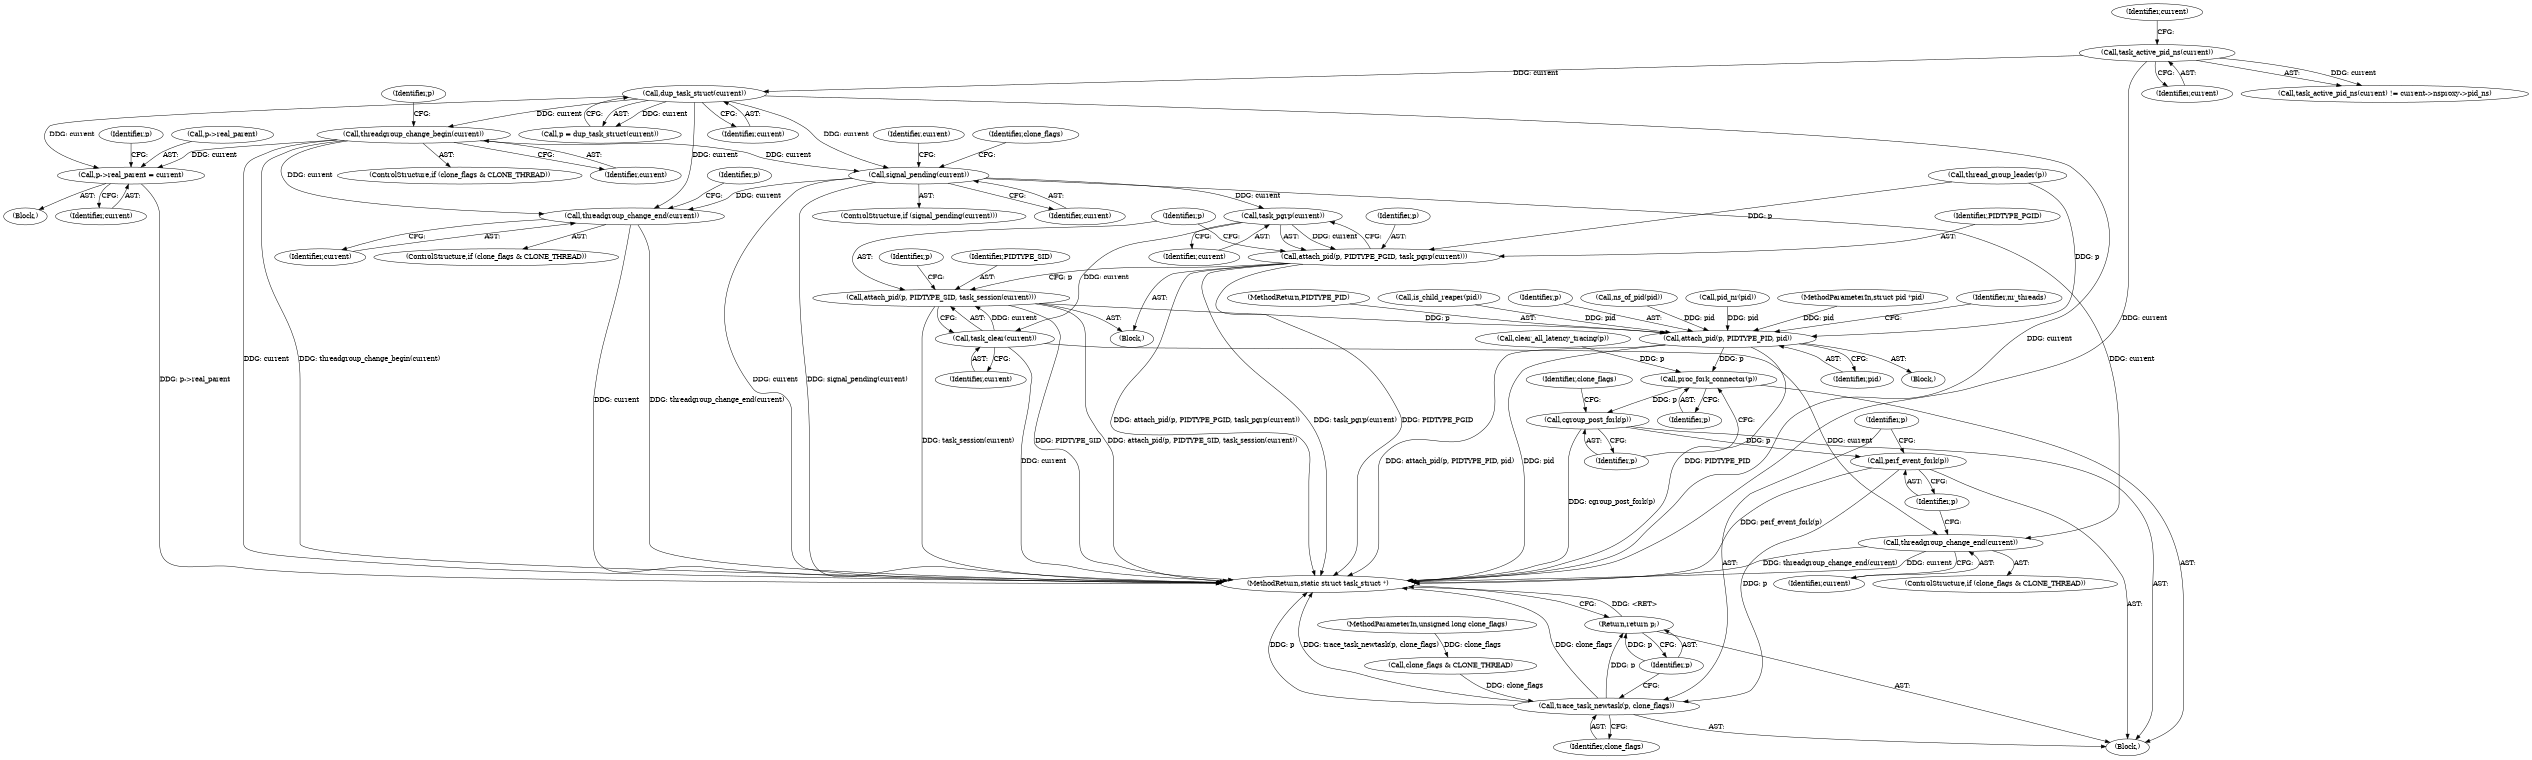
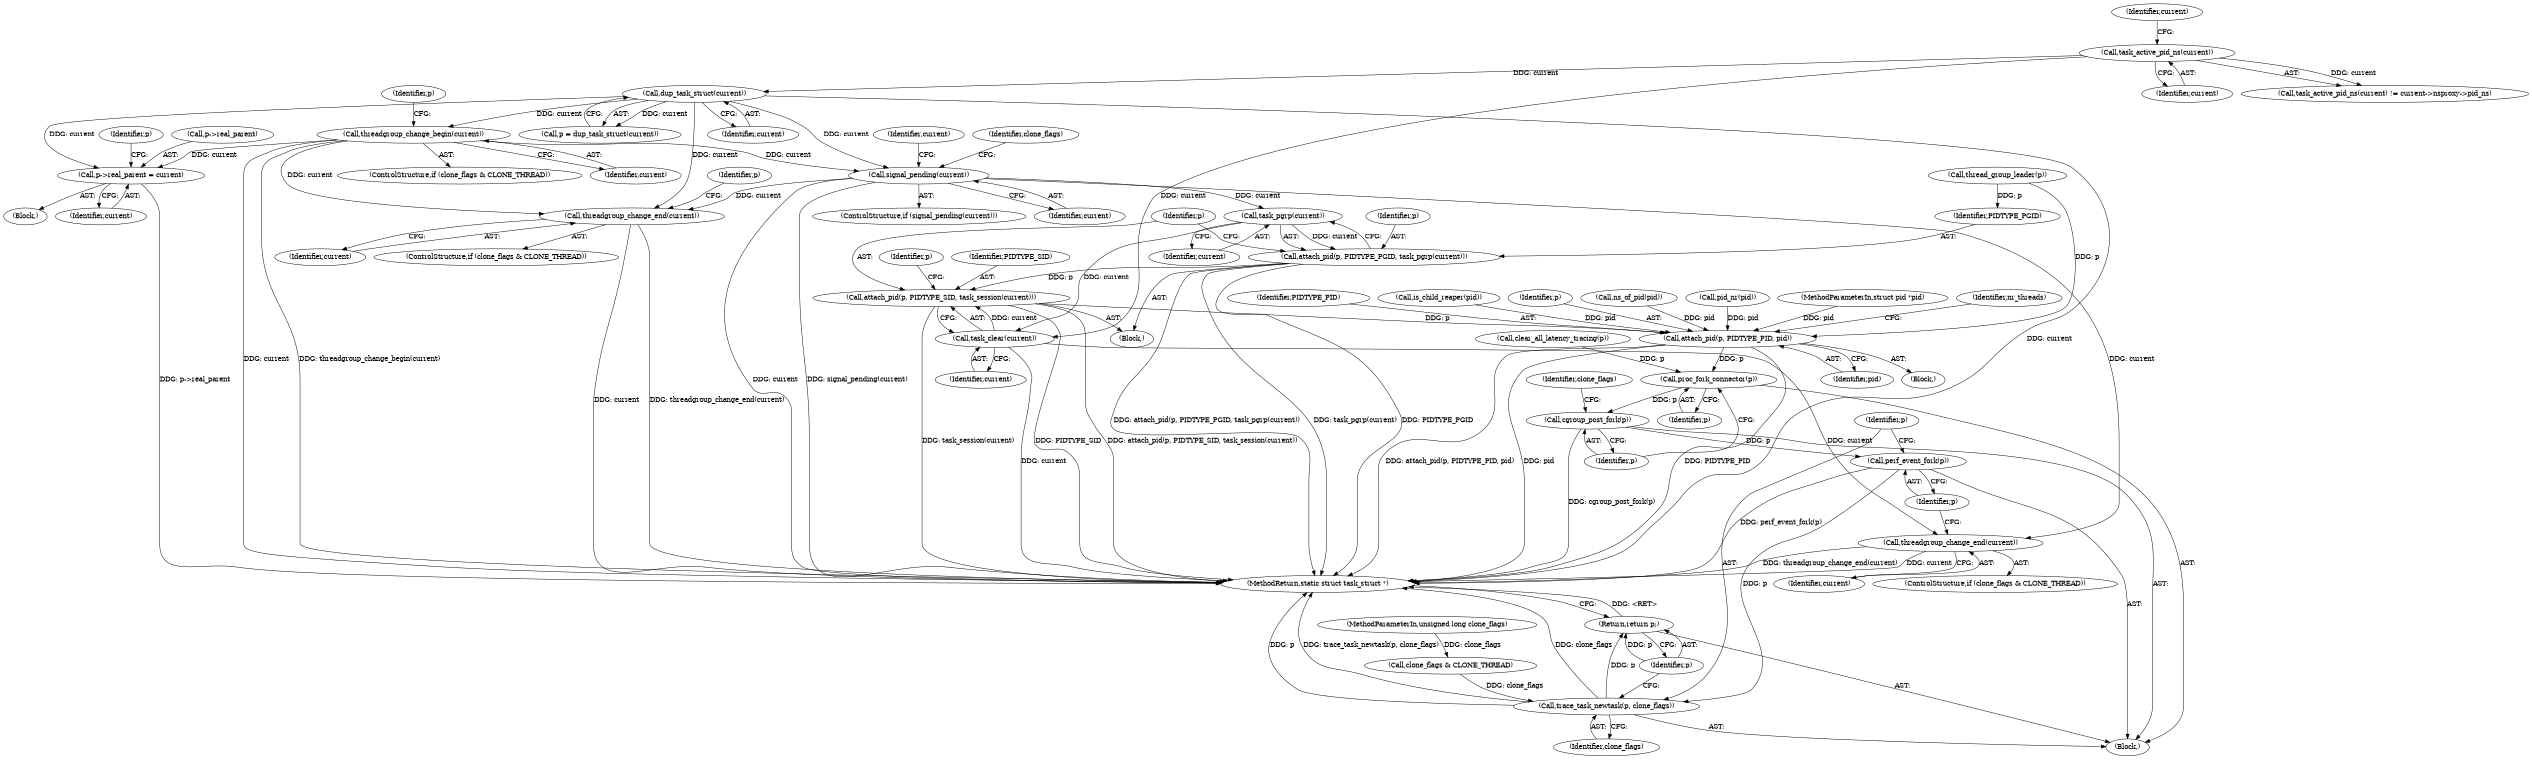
(1680, 217) -> (1998, 194)
(1061, 278) -> (1061, 278)
(1299, 298) -> (1299, 298)
(1860, 409) -> (1516, 108)
